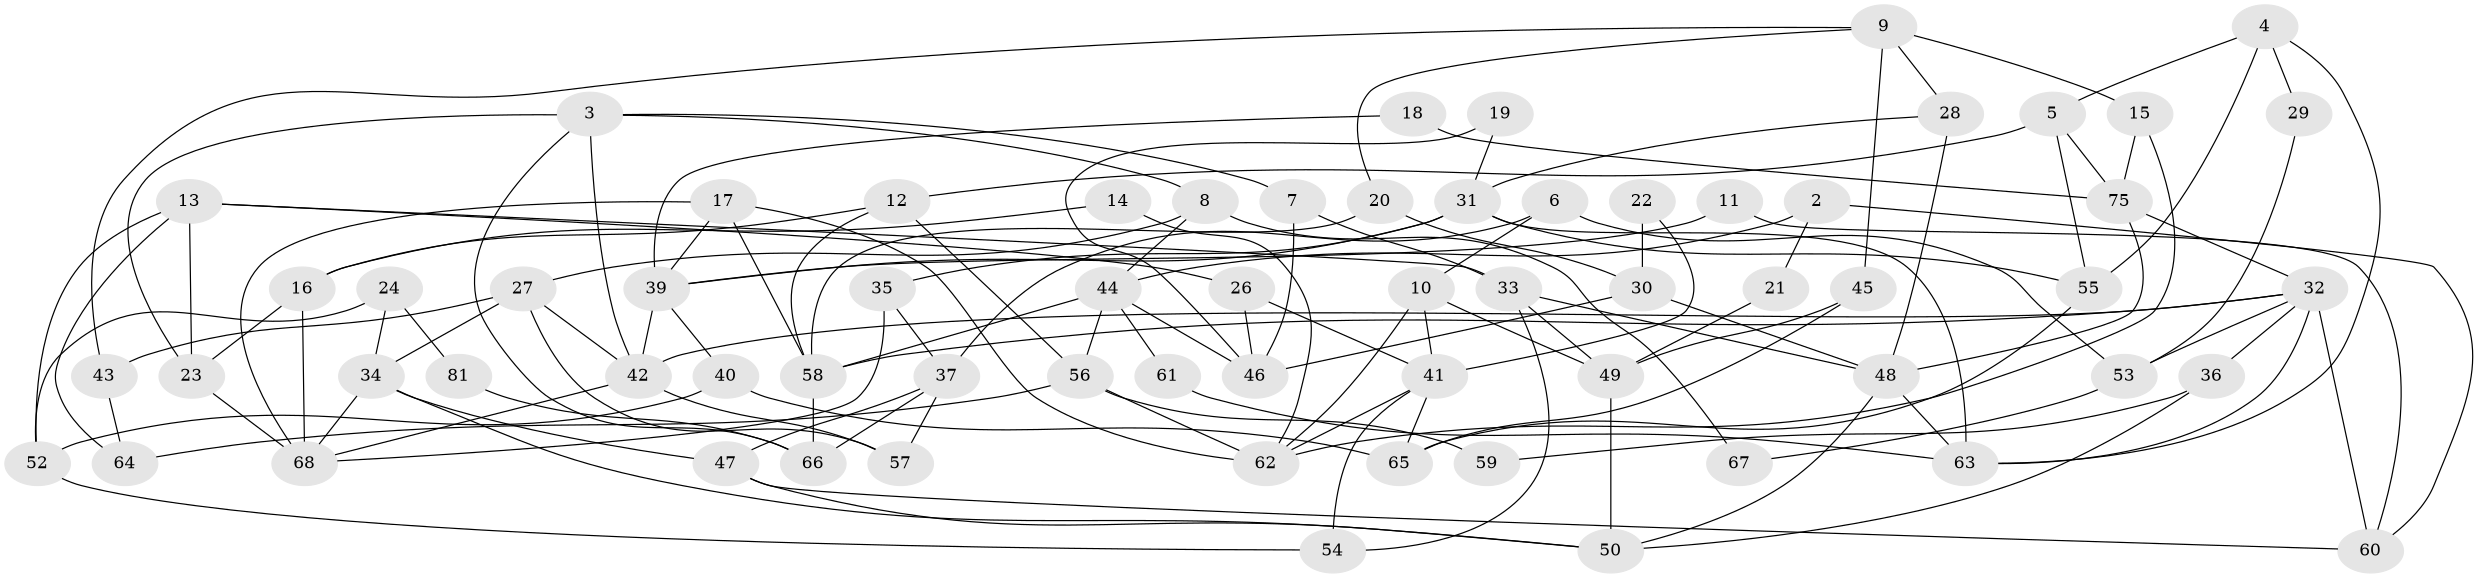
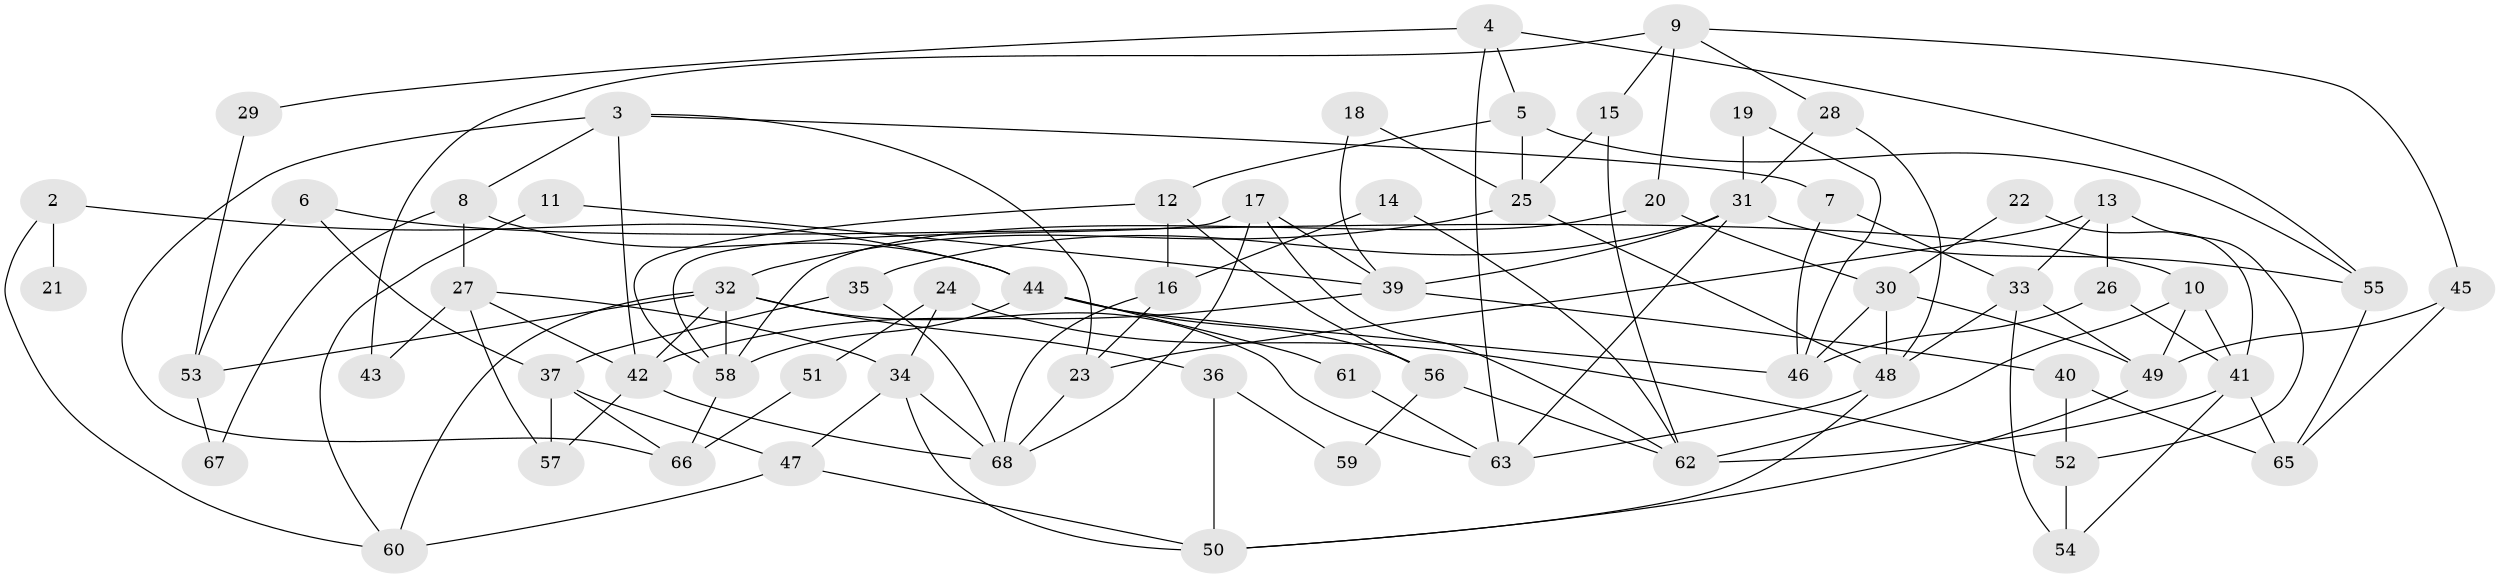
(2119, 202) -> (1522, 202)
(1682, 338) -> (2034, 329)
(459, 376) -> (813, 376)
(125, 464) -> none
